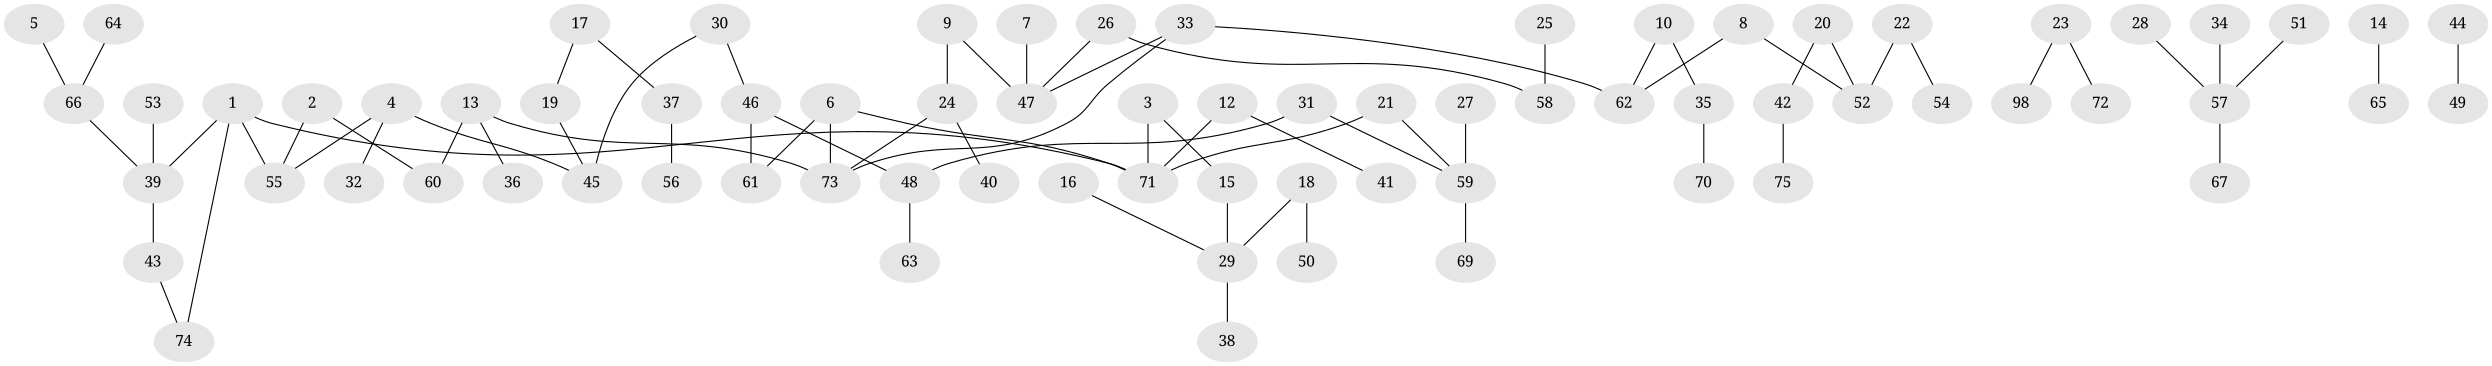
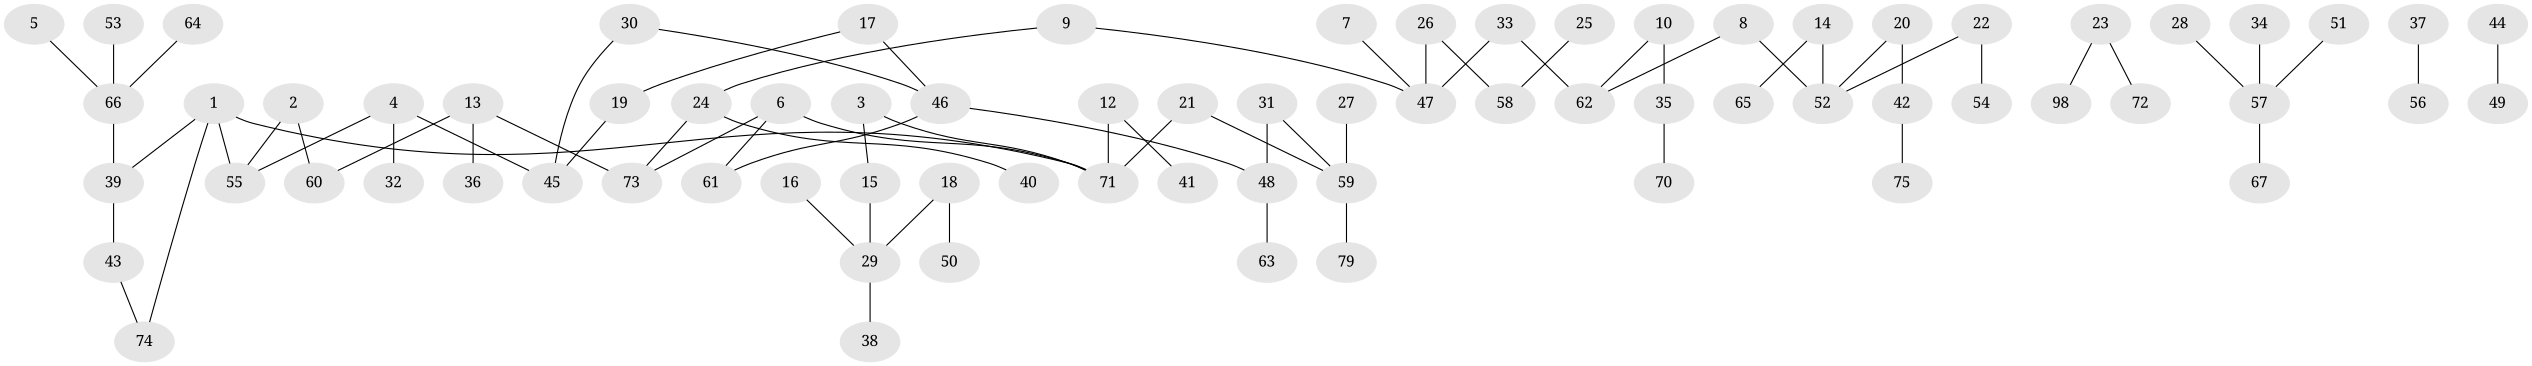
(626, 64) -> (904, 64)
none -> (1823, 64)
(1042, 135) -> none
(153, 143) -> (114, 64)
(1466, 262) -> (1346, 262)
